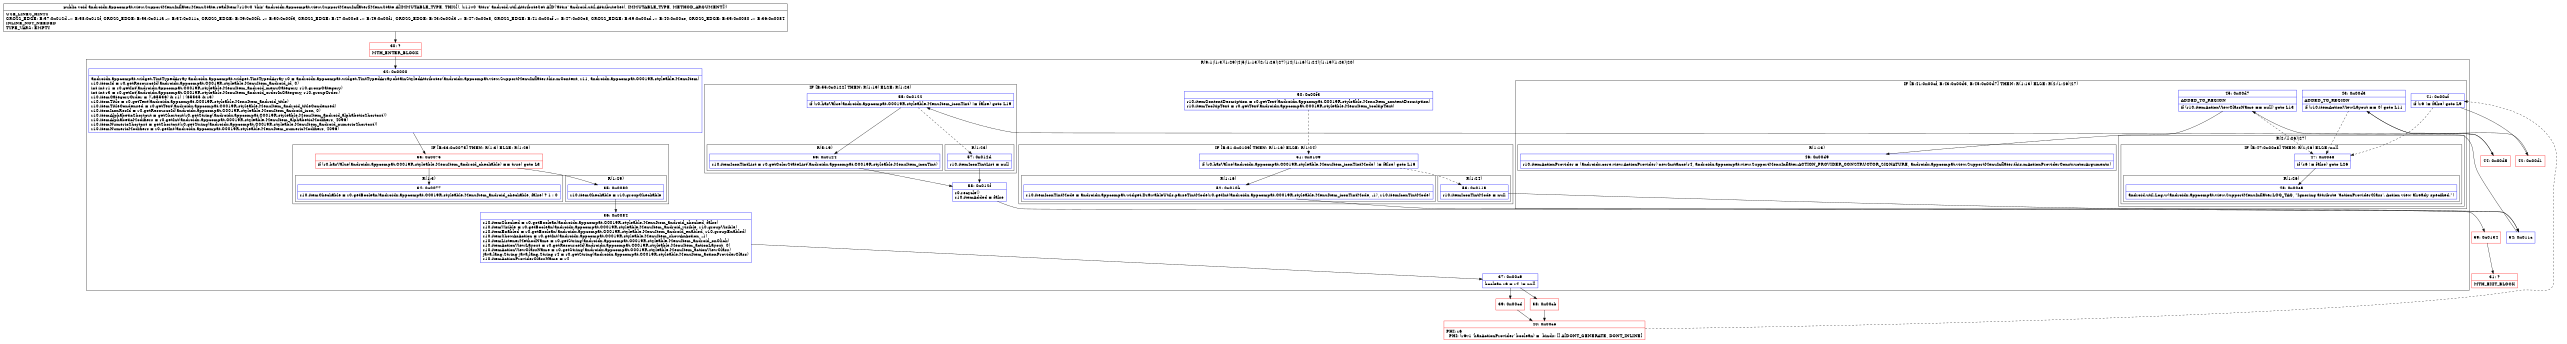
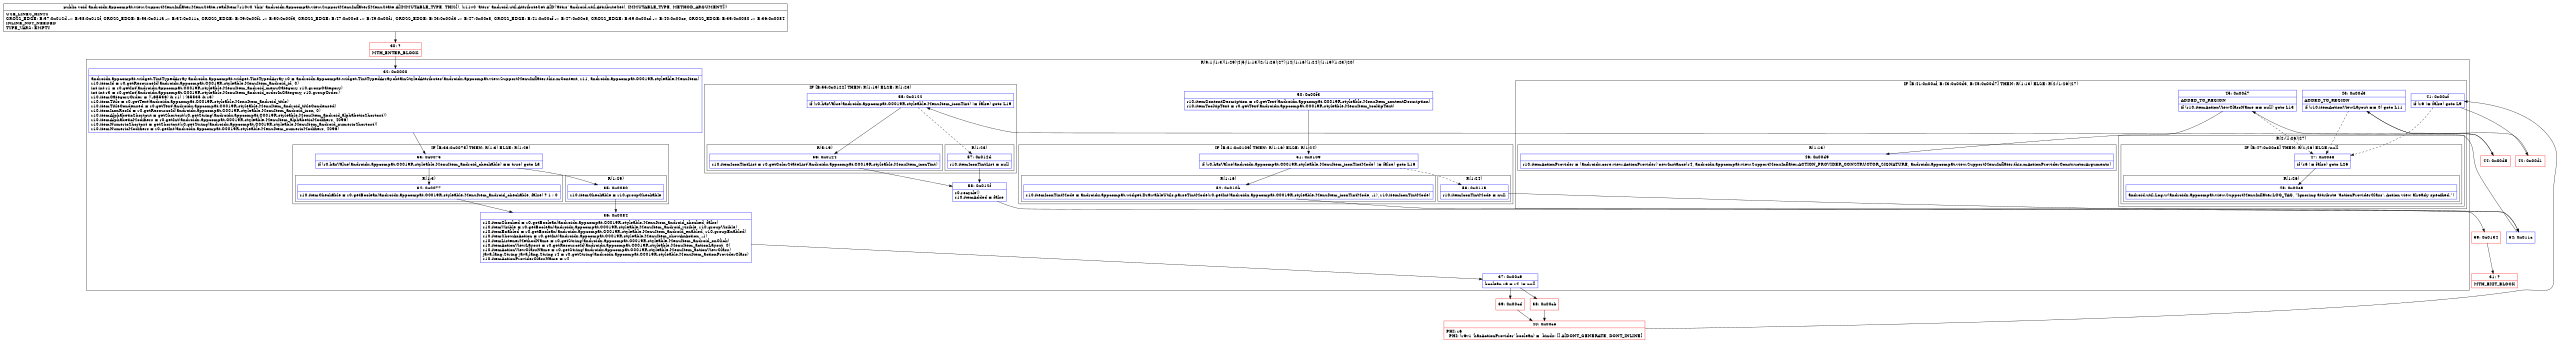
(1309, 130) -> (1309, 130)
(429, 161) -> (429, 161)
none -> (486, 206)
(2221, 313) -> (2221, 313)
